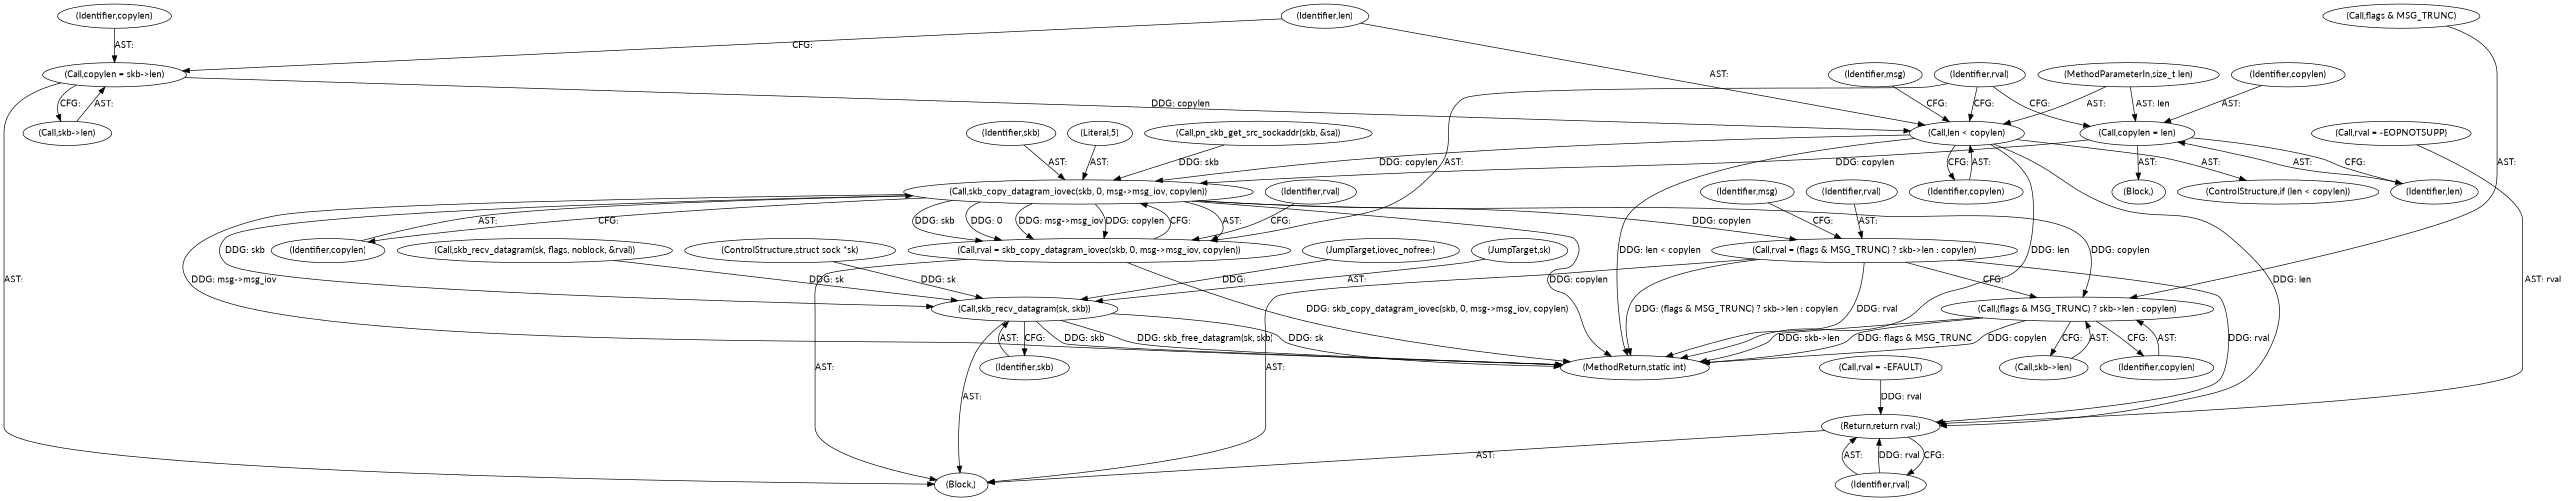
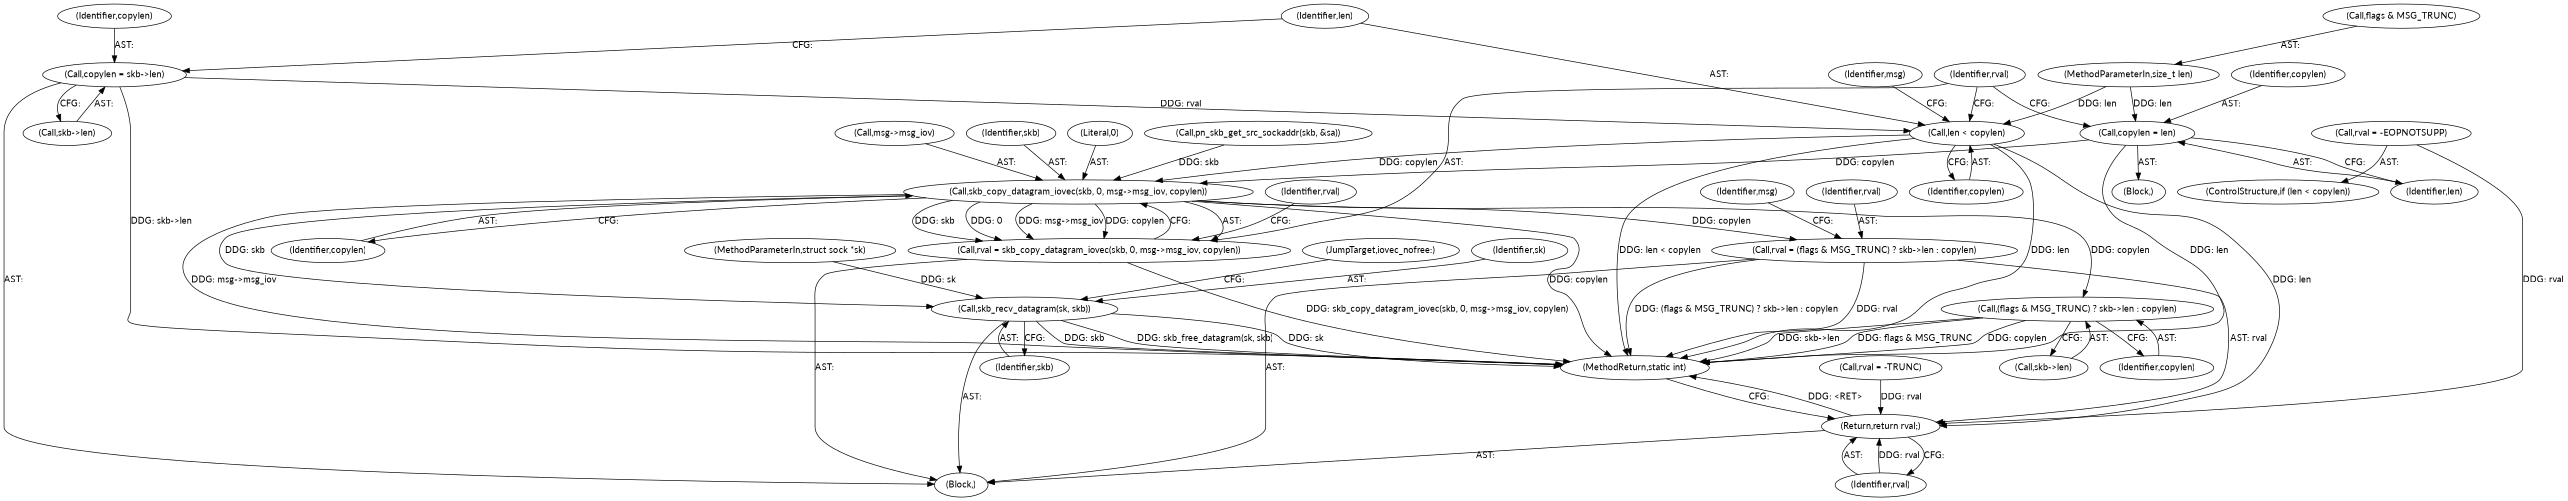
(1181, 104) -> (1181, 104)
(2098, 104) -> (2098, 104)
(2153, 104) -> (2153, 104)
none -> (895, 133)
(1100, 133) -> (1100, 133)
(2129, 153) -> (2371, 167)
(2414, 232) -> (2269, 45)
(535, 251) -> none
(790, 251) -> (790, 251)
(1520, 251) -> (1520, 251)
(1968, 279) -> none
(1236, 280) -> (1236, 280)
(2543, 280) -> (2543, 280)
none -> (2084, 332)
(2249, 338) -> (2249, 338)
none -> (724, 351)
(1881, 368) -> (1881, 368)
none -> (1775, 393)
none -> (1746, 402)
